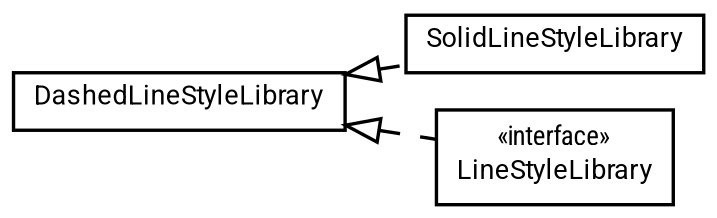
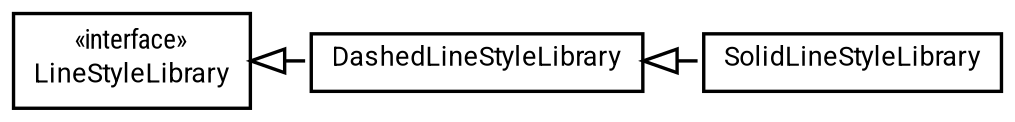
(408, 135) -> (298, 61)
